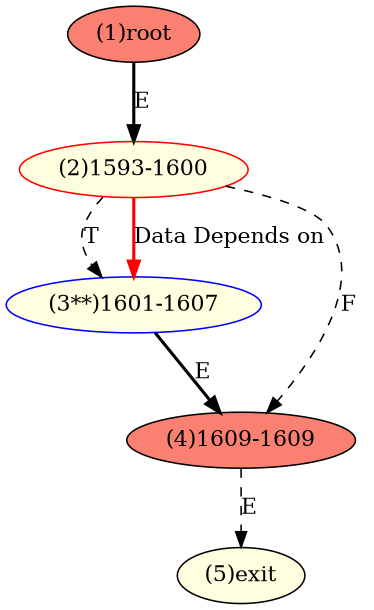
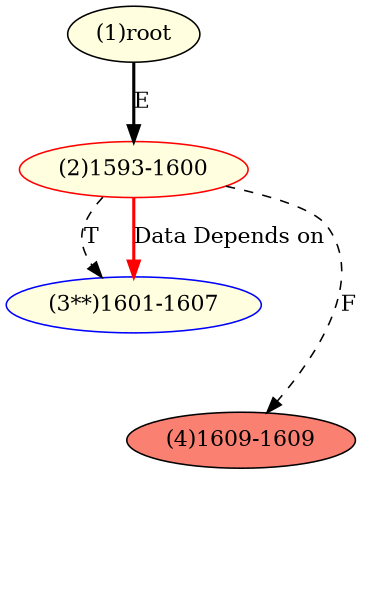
(134, 34) -> (134, 34)
(183, 367) -> none
(241, 576) -> none
